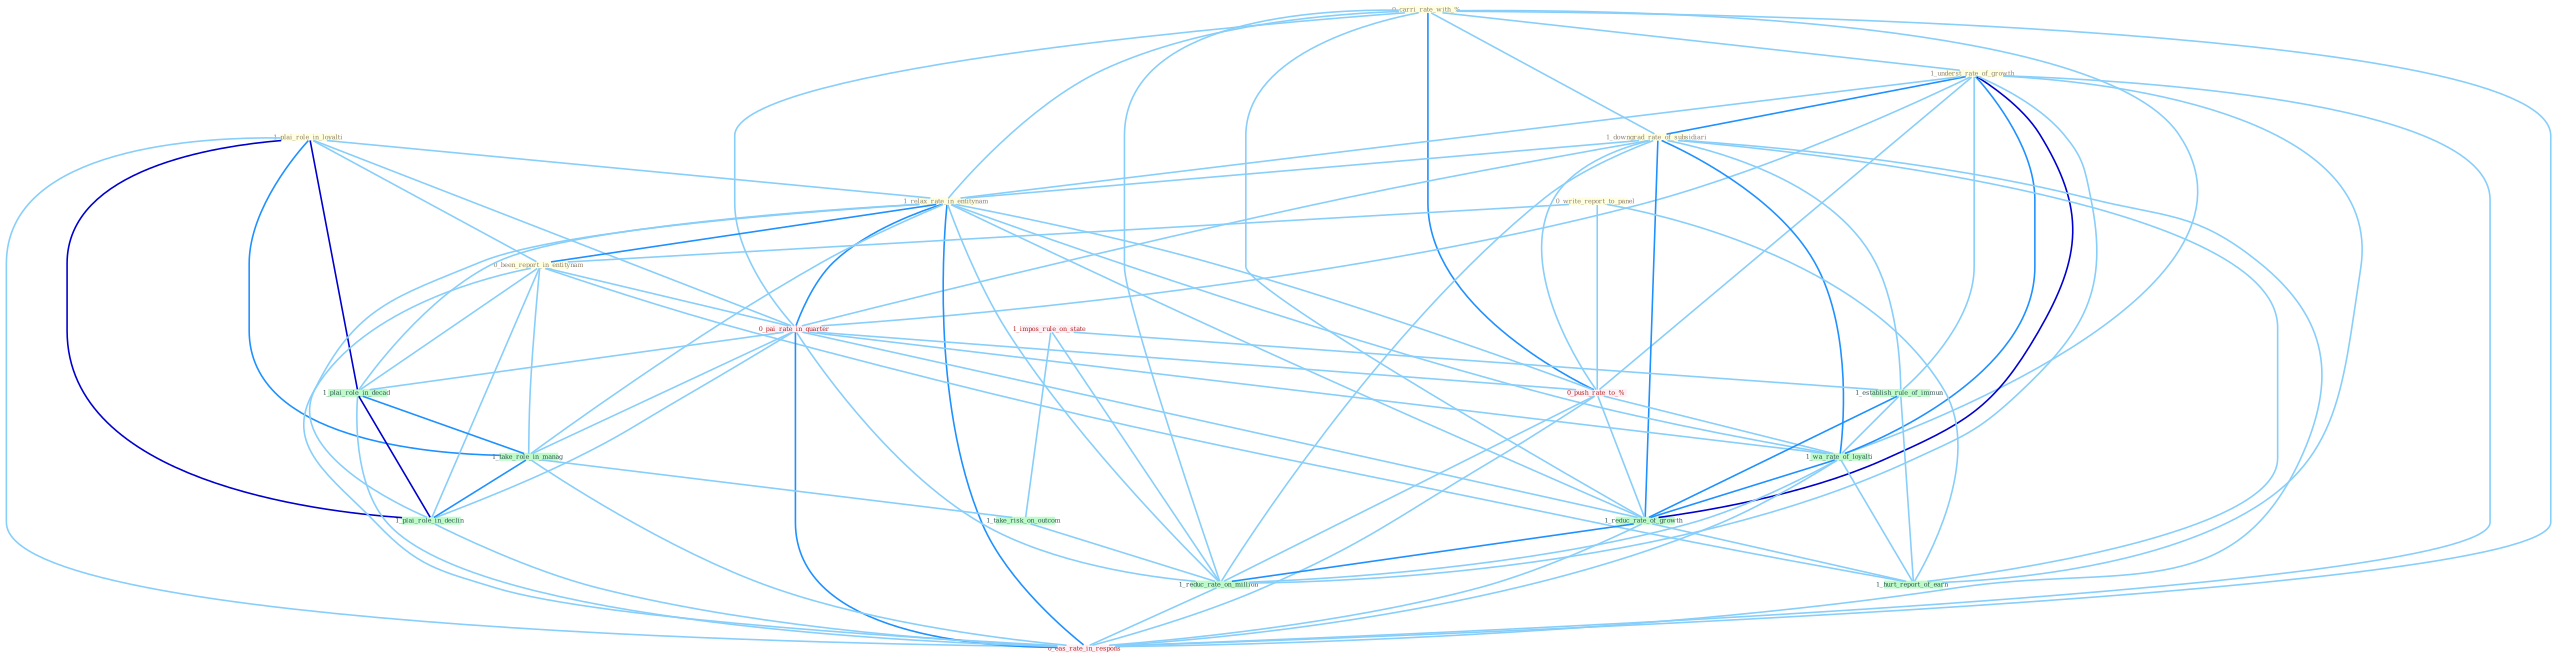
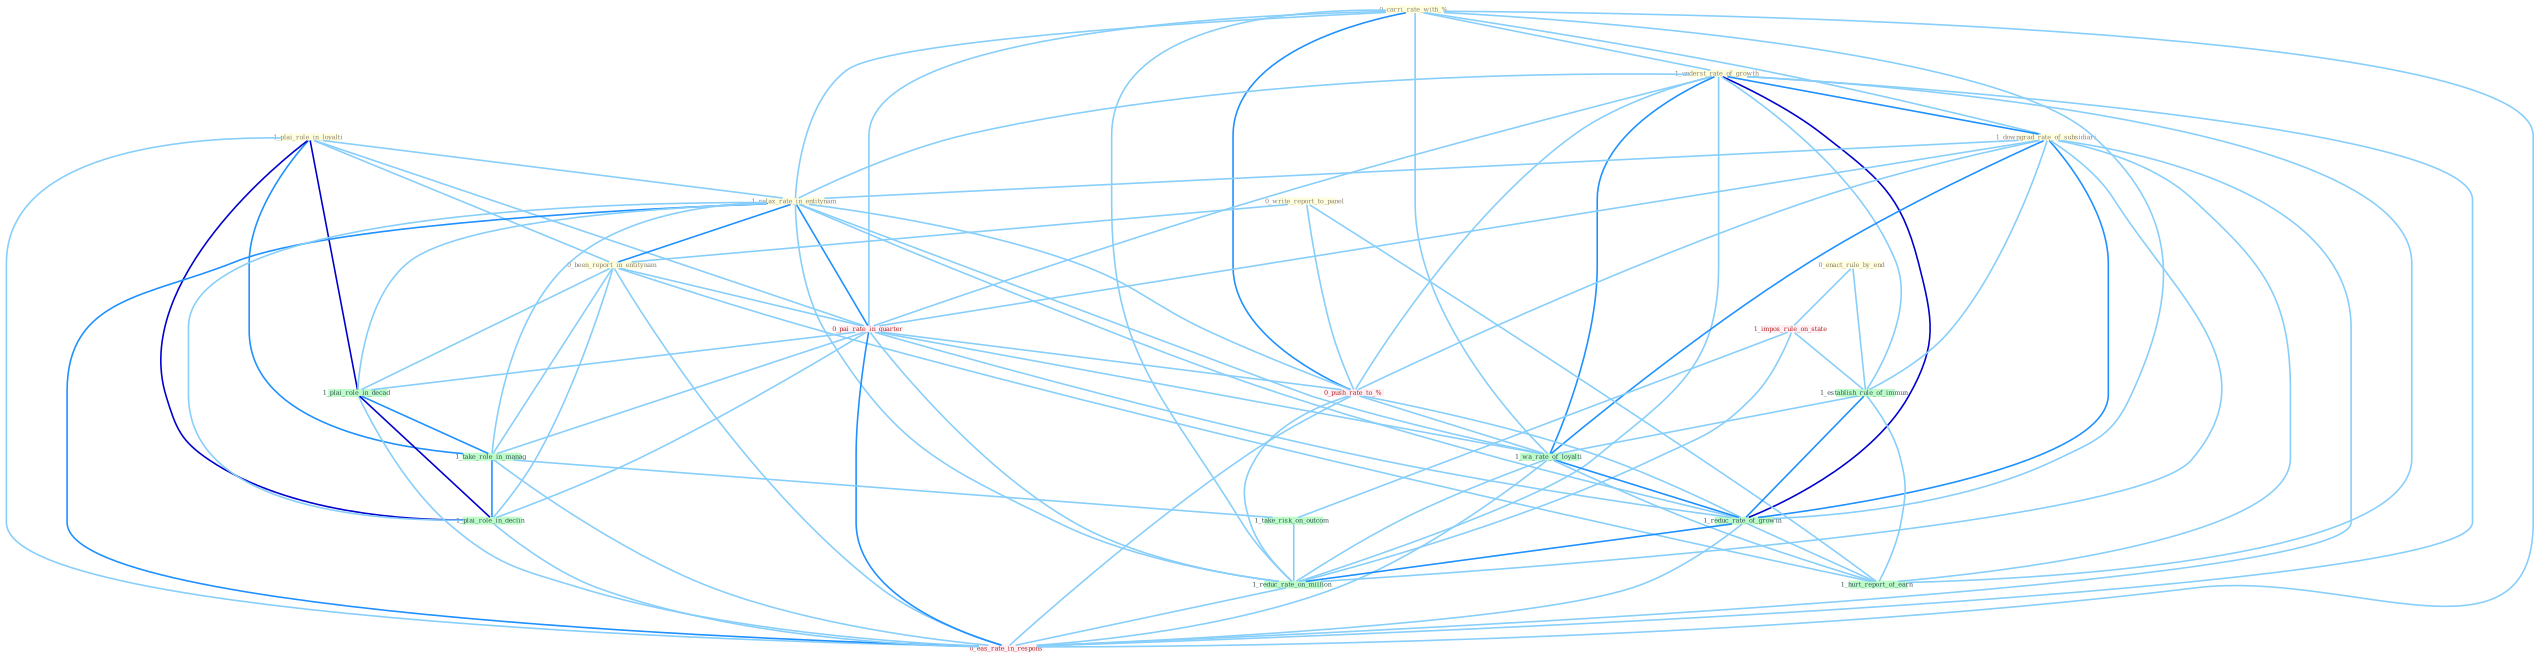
none -> (1853, 265)
